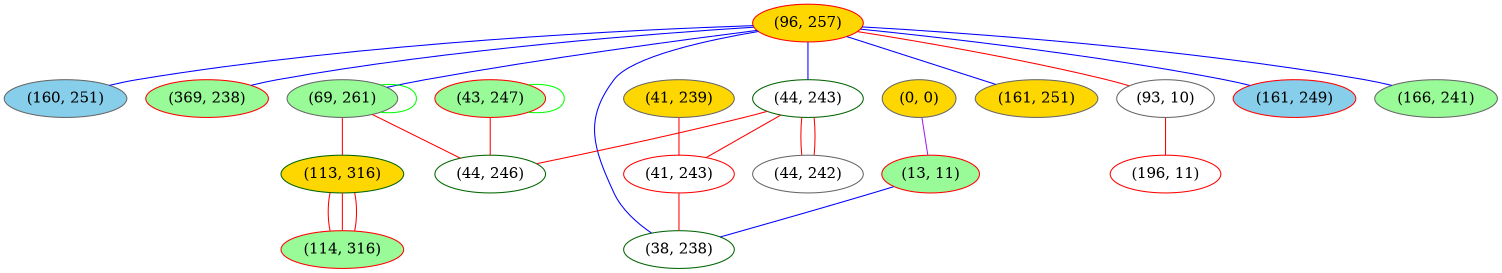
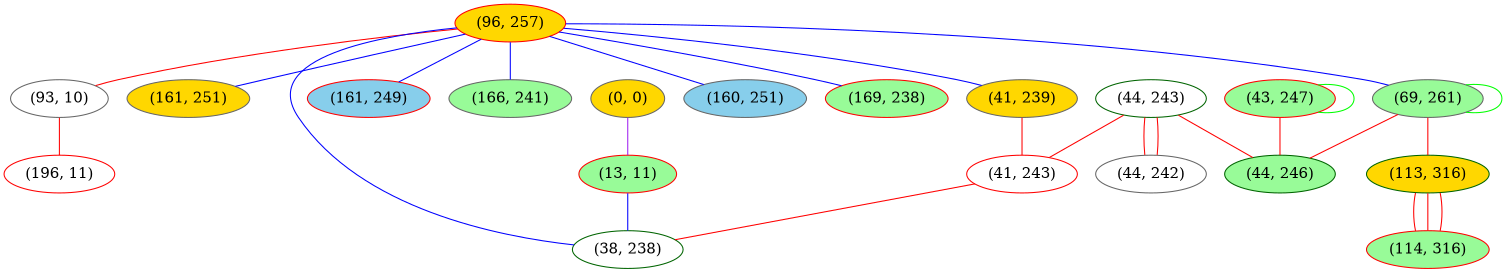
(808, 61) -> (774, 51)
(207, 99) -> (887, 99)
(490, 174) -> (1280, 174)
